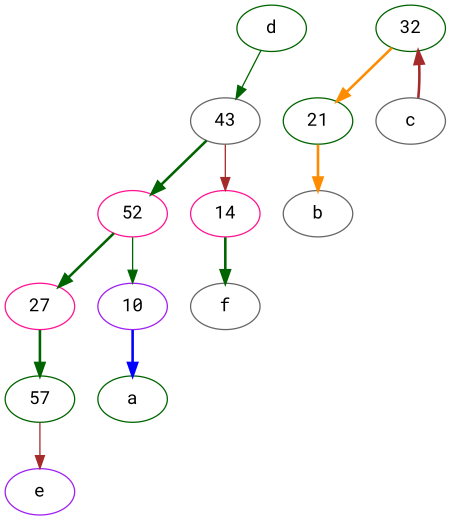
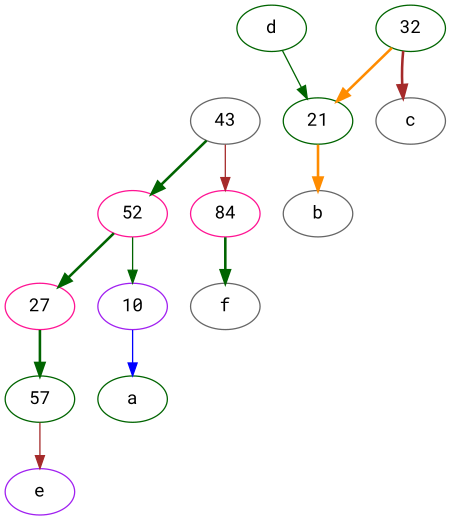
(251, 69) -> (292, 69)
(419, 81) -> (402, 68)
(225, 214) -> (225, 214)
(133, 346) -> (133, 346)
